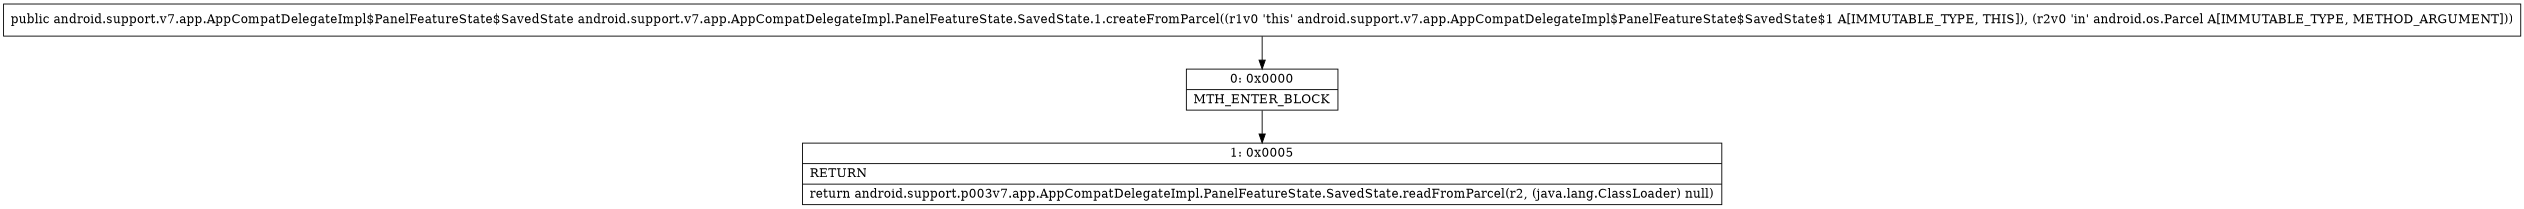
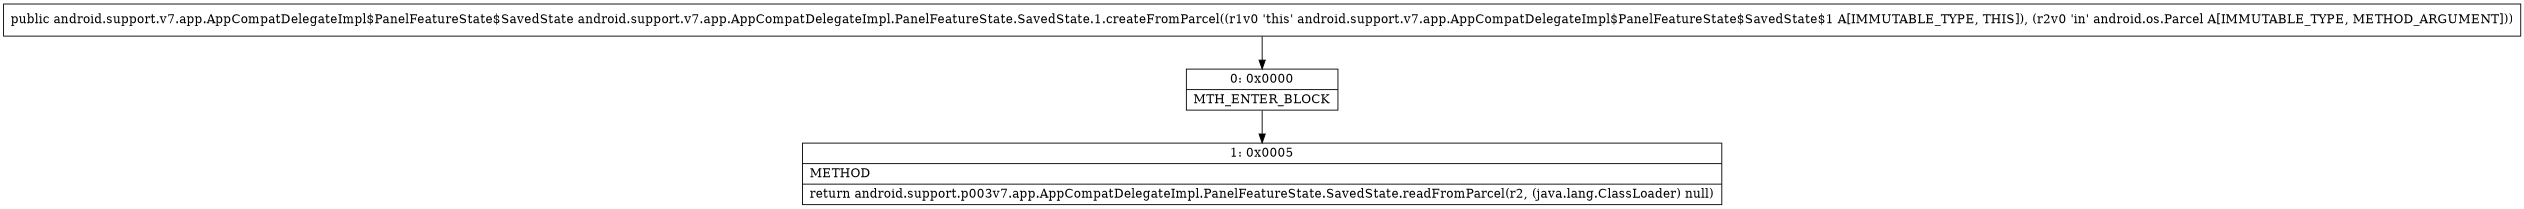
(839, 173) -> (840, 173)
